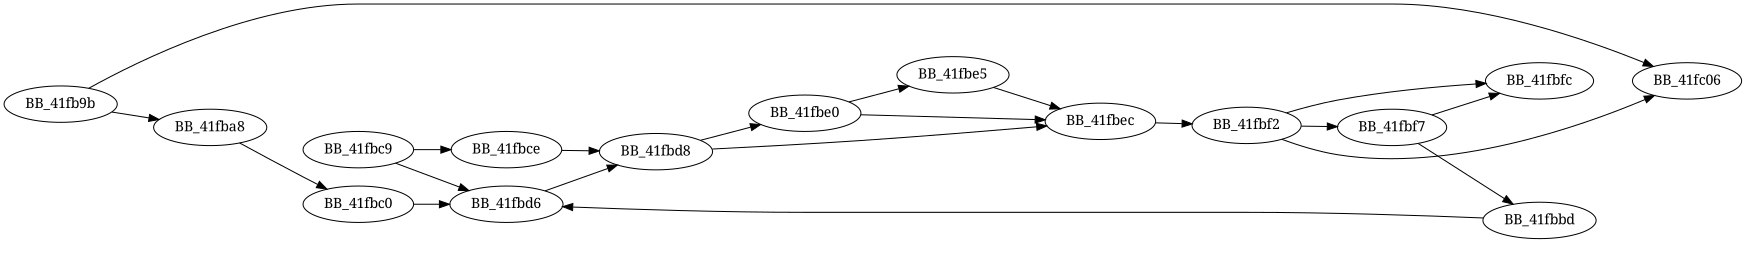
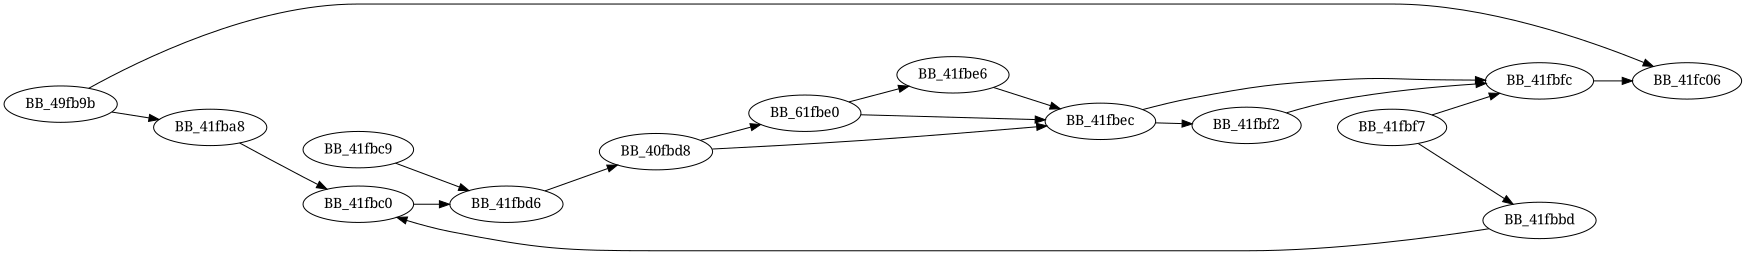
(953, 75) -> (953, 75)
none -> (1308, 82)
(61, 104) -> (61, 104)
(805, 113) -> (805, 113)
(1314, 126) -> none
(506, 150) -> none
(656, 152) -> (656, 152)
(1466, 152) -> (1608, 81)
(1028, 212) -> (947, 251)
